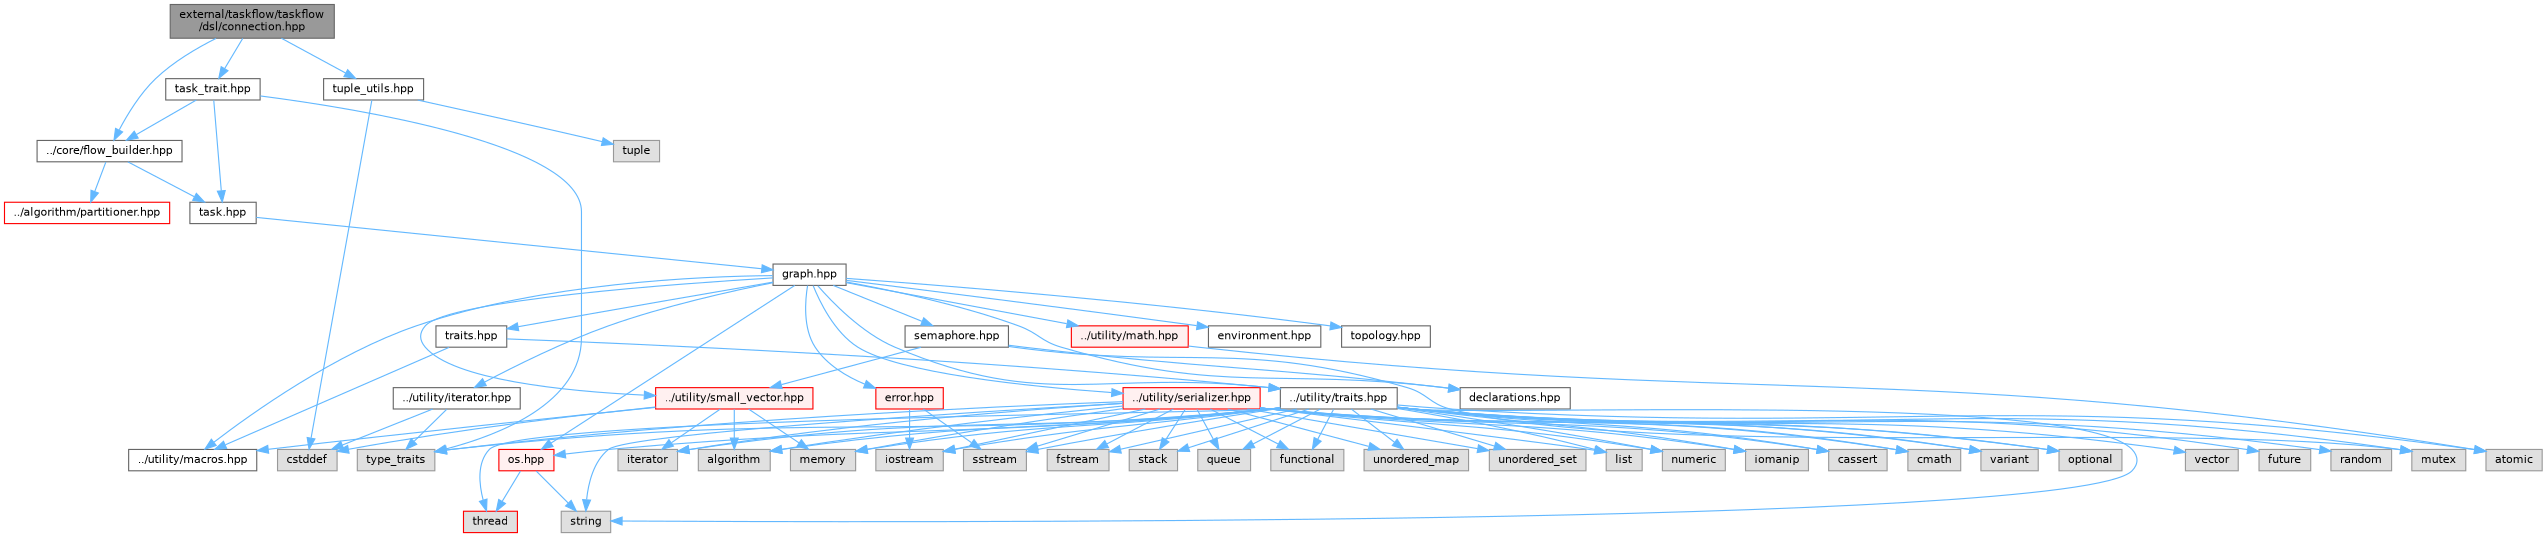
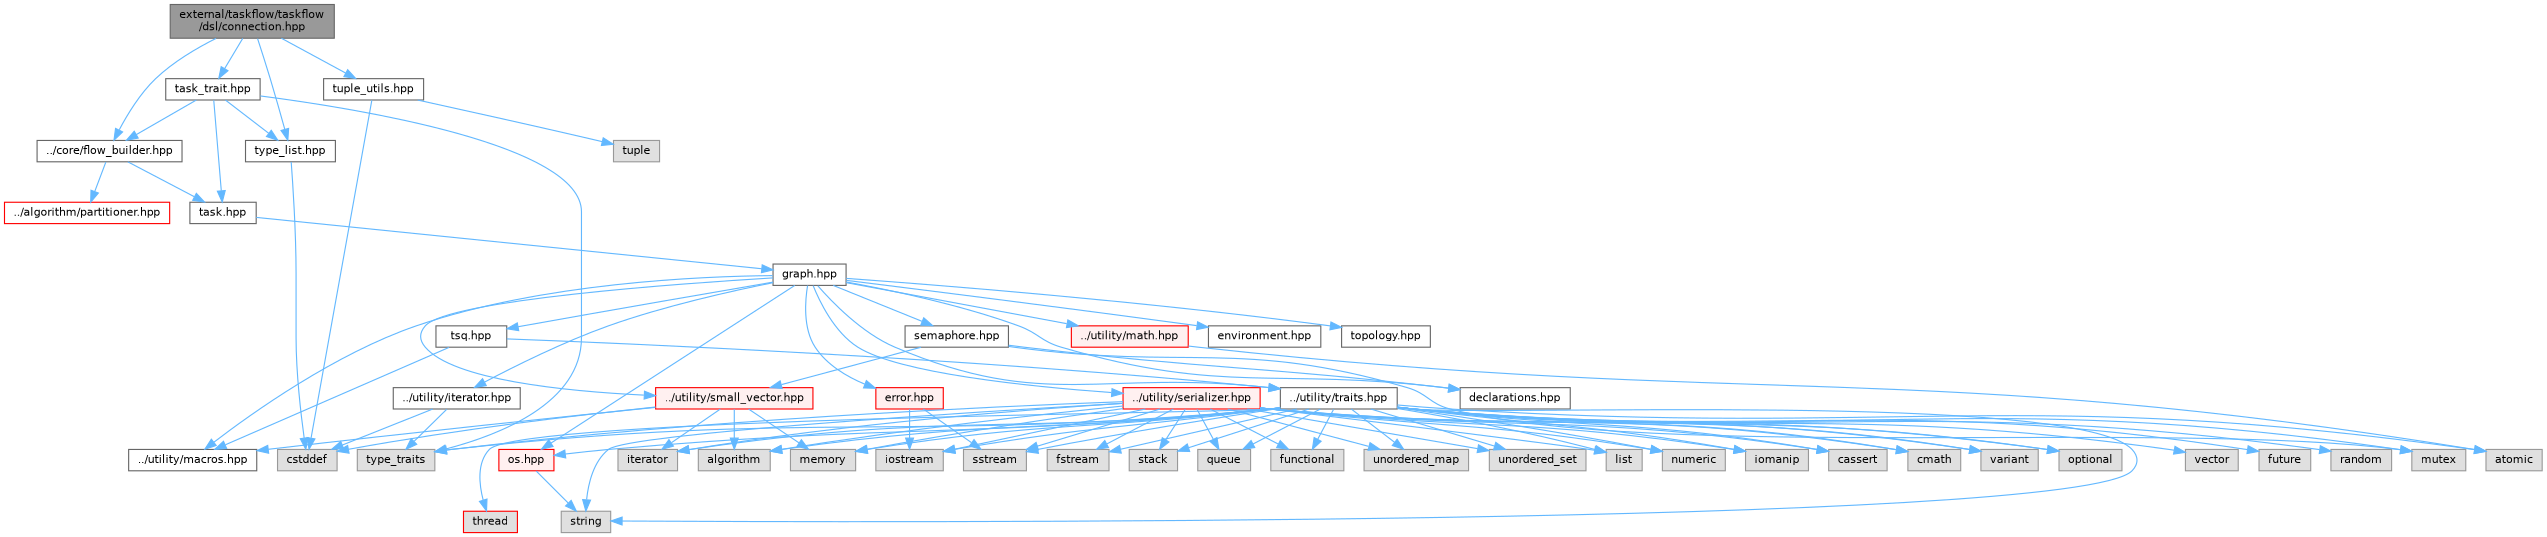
none -> (290, 151)
(471, 337) -> (471, 337)
(511, 486) -> none
